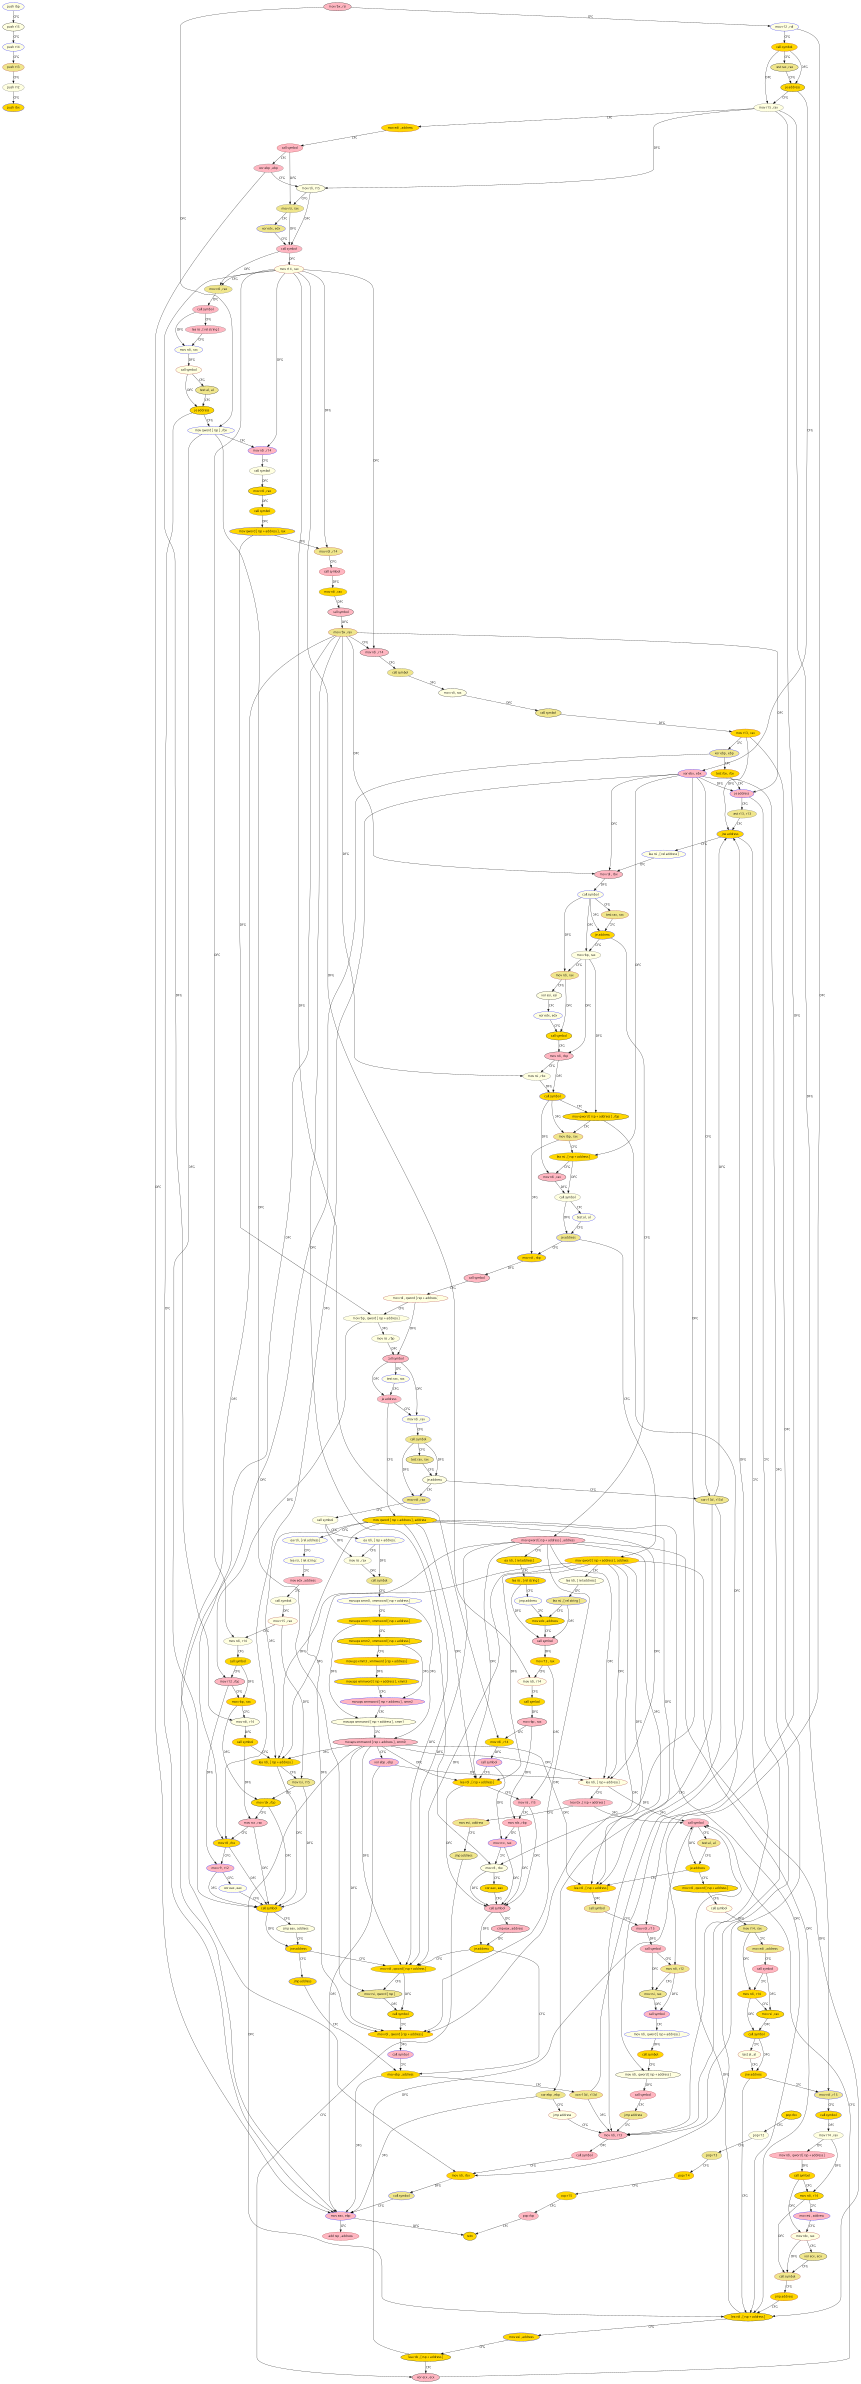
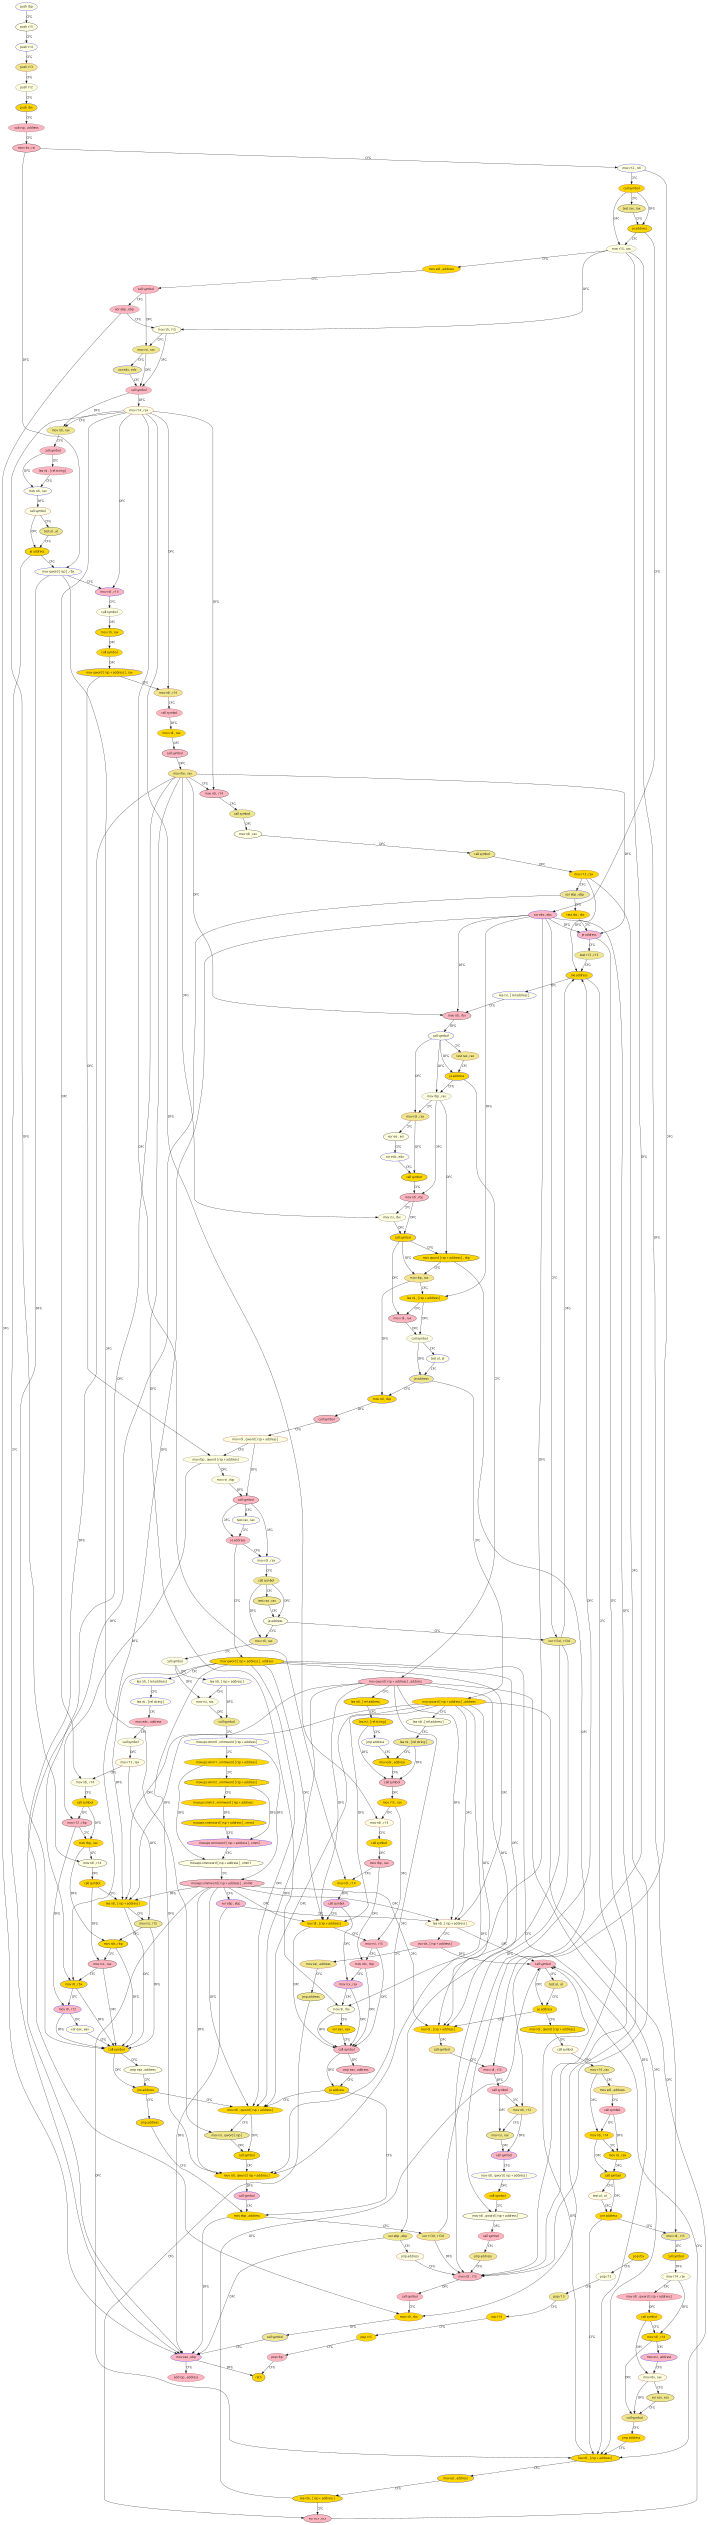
none -> (26, 128)
